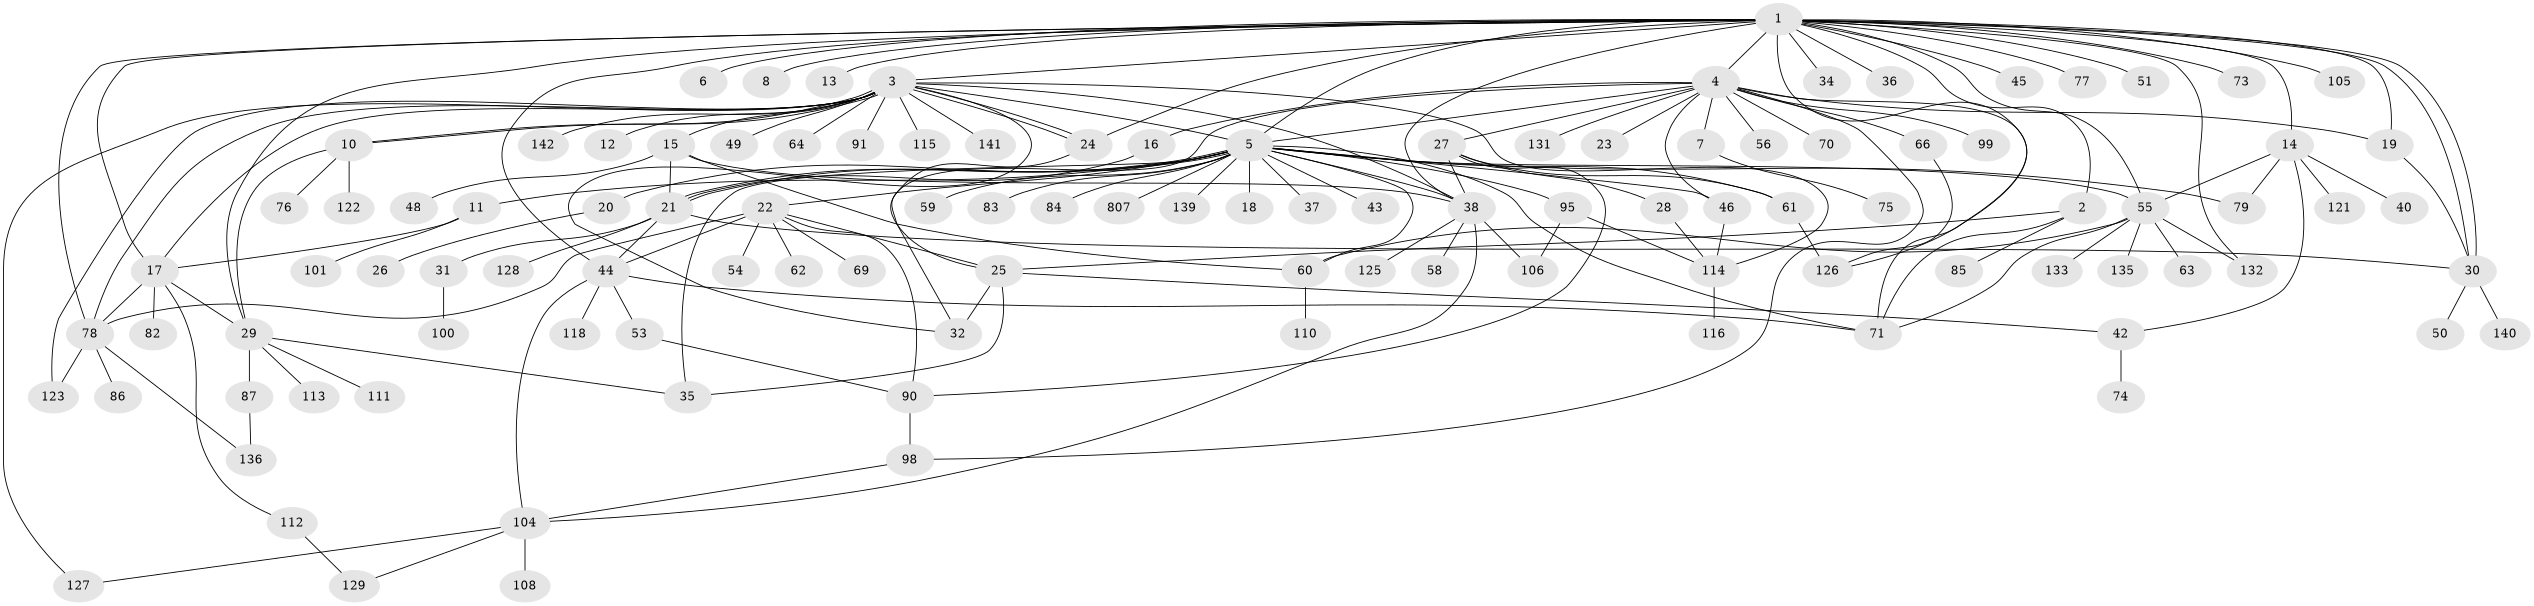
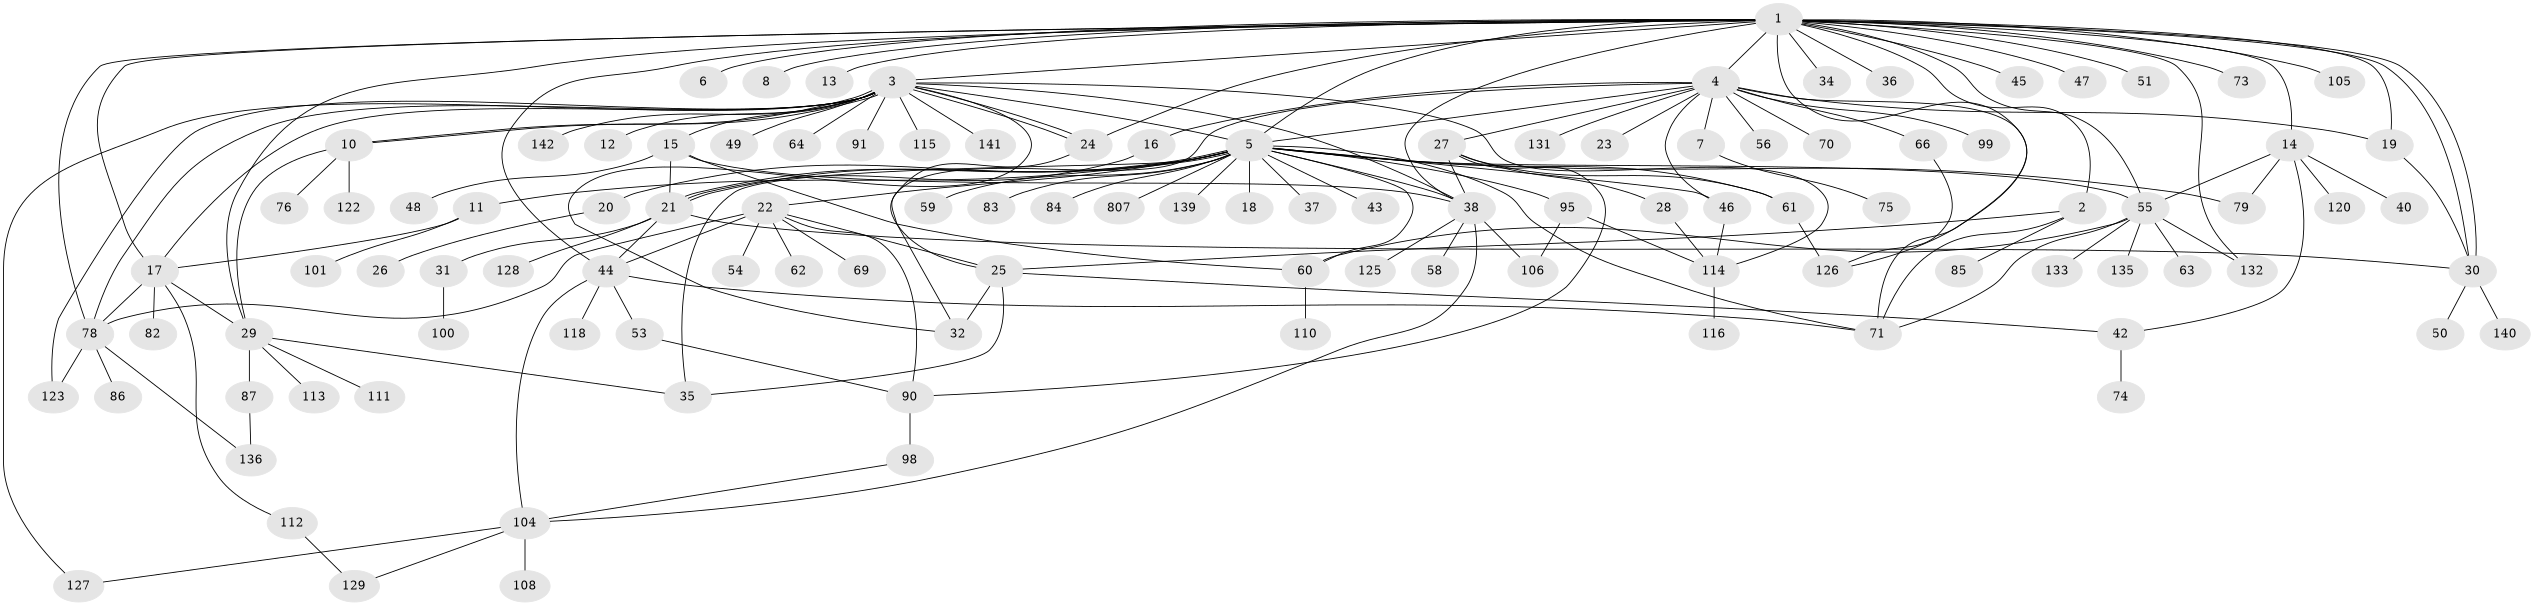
(2082, 82) -> (2082, 82)
(2340, 208) -> (2340, 208)
(1589, 405) -> none
